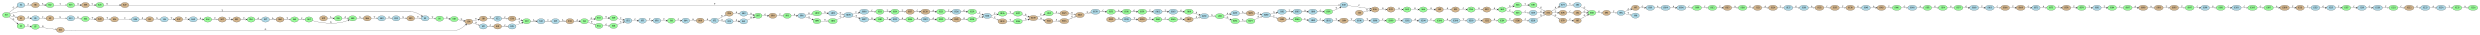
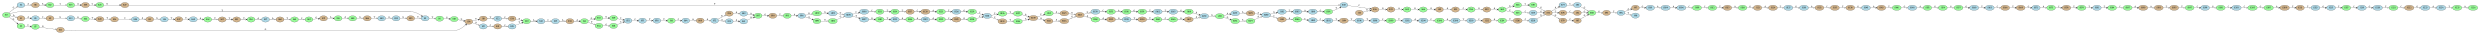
none -> (1095, 20)
(330, 23) -> (315, 19)
